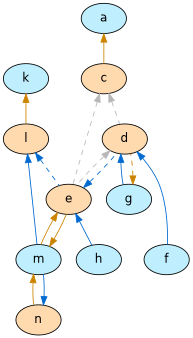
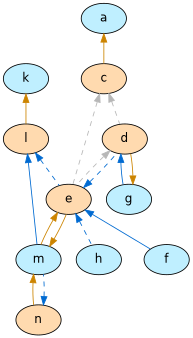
(132, 165) -> (132, 165)
(164, 199) -> (121, 232)
(86, 233) -> (86, 233)
(44, 285) -> (44, 285)
